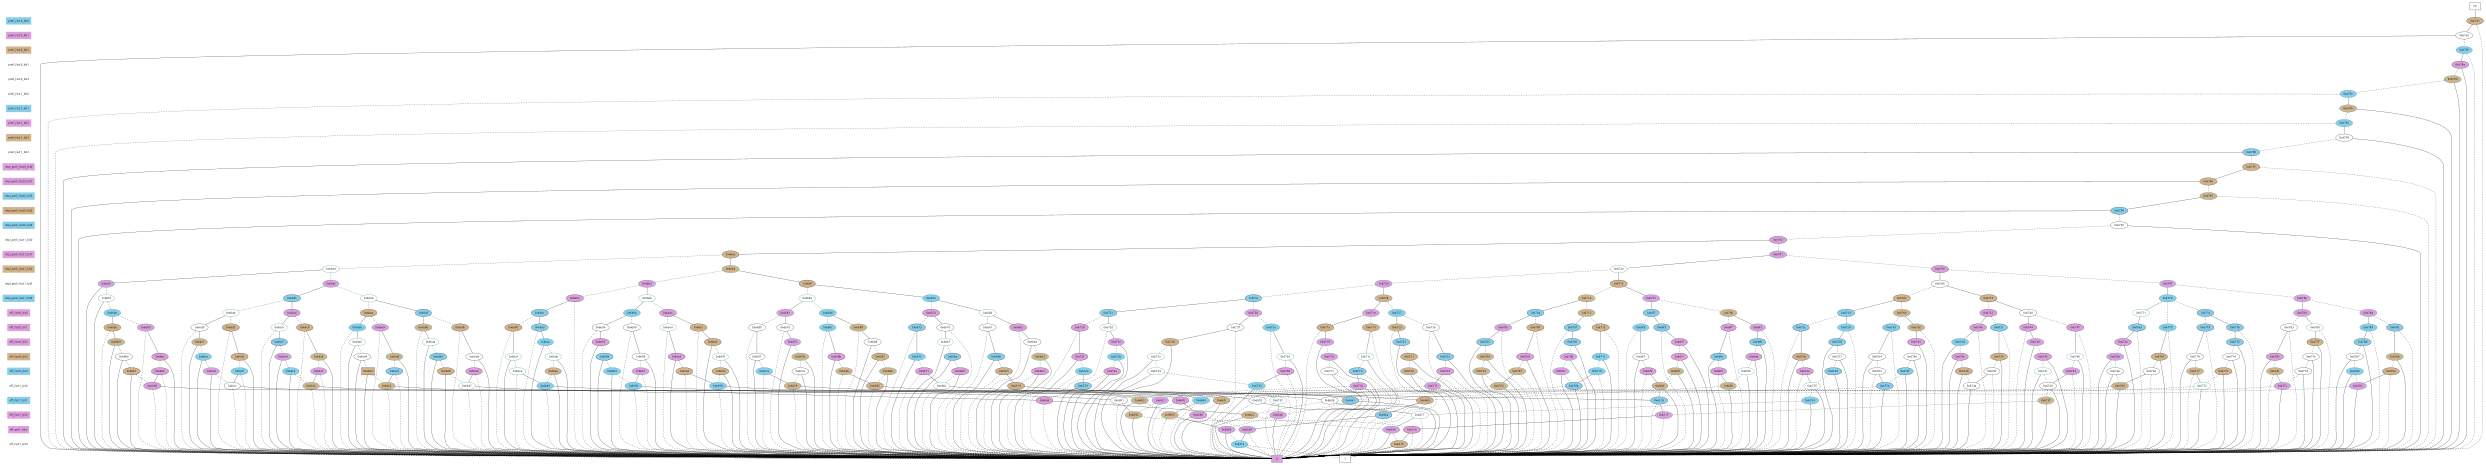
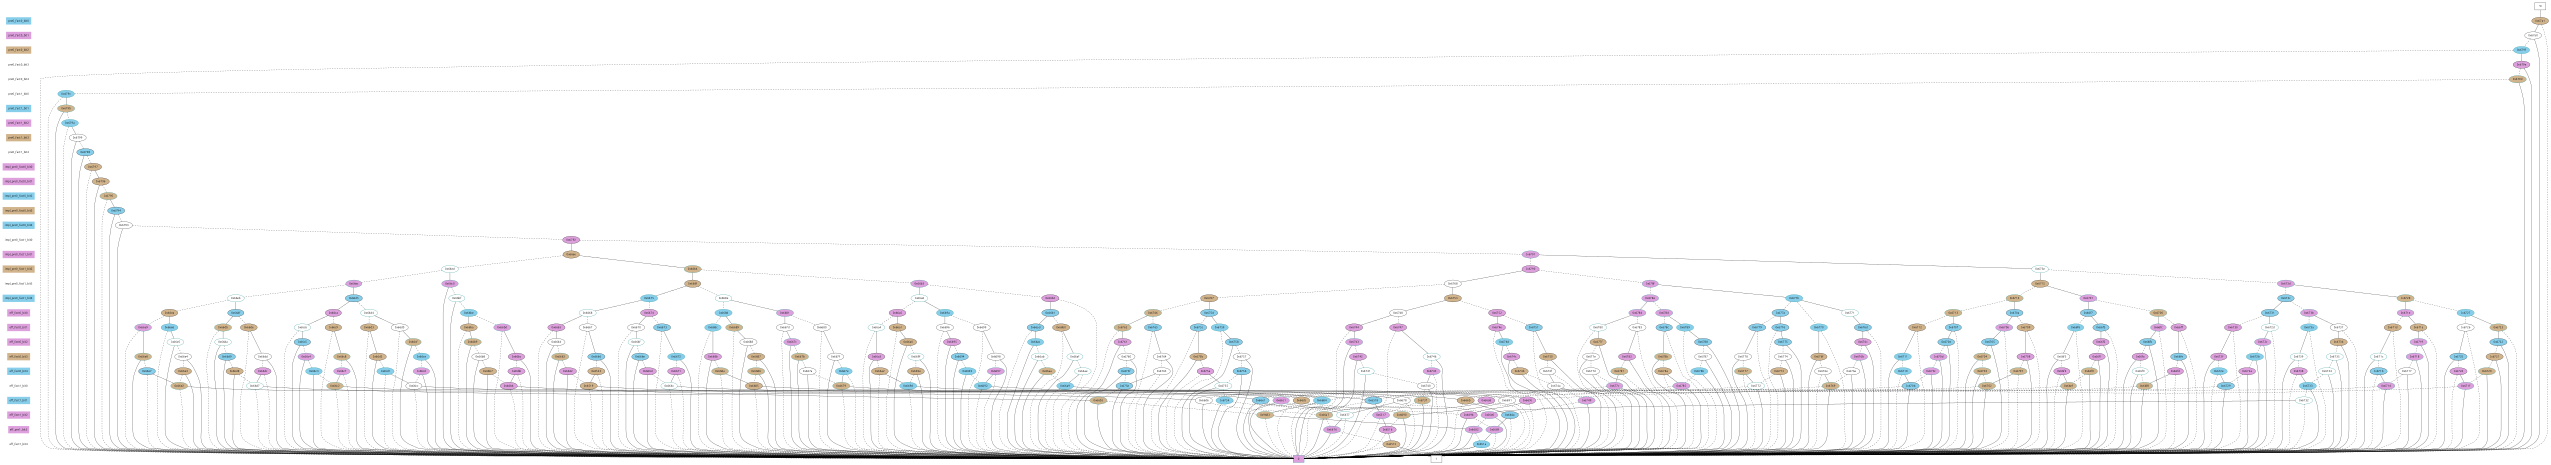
(368, 371) -> (183, 371)
none -> (1587, 400)
